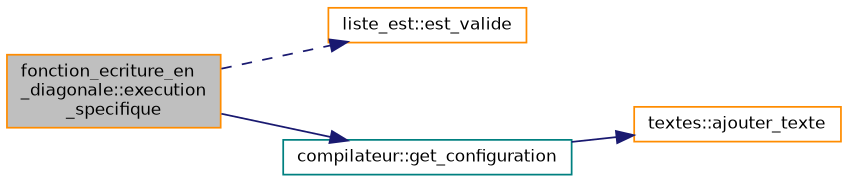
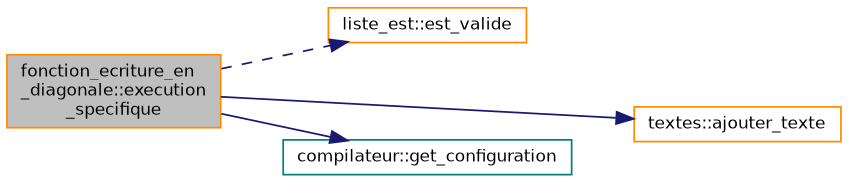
(594, 139) -> (418, 107)
